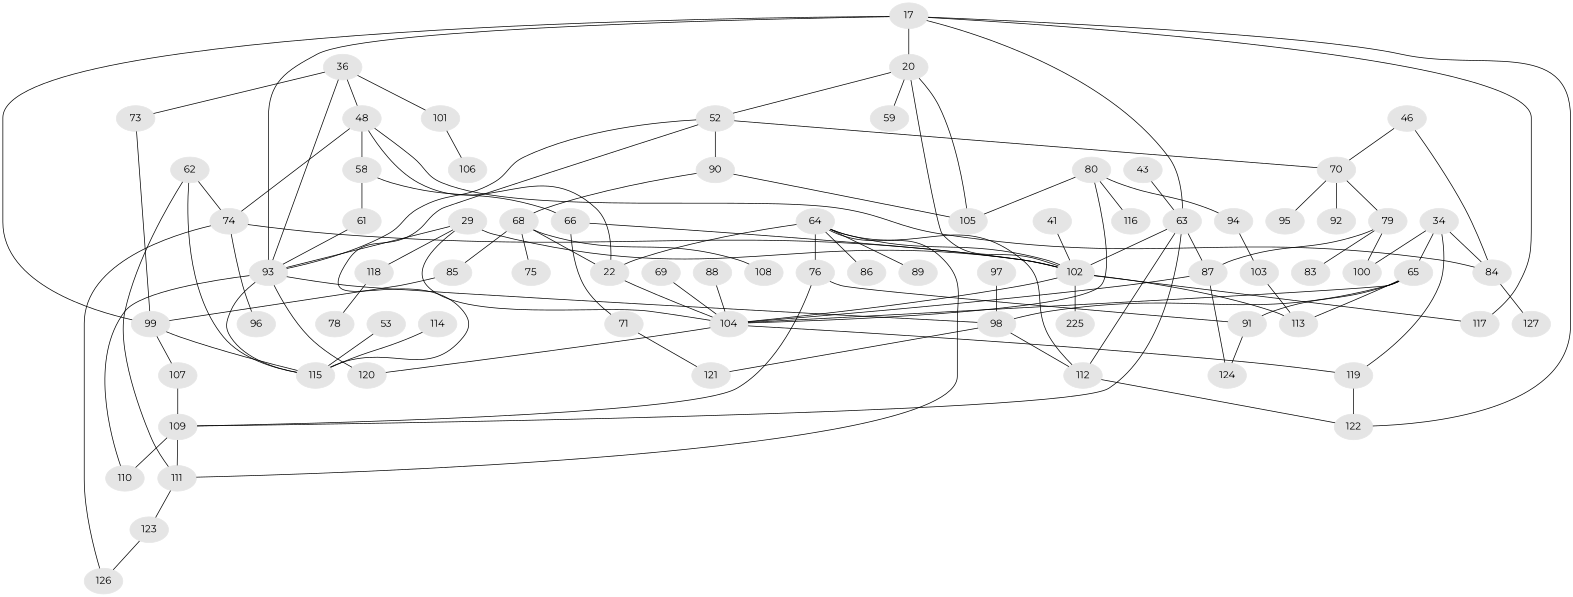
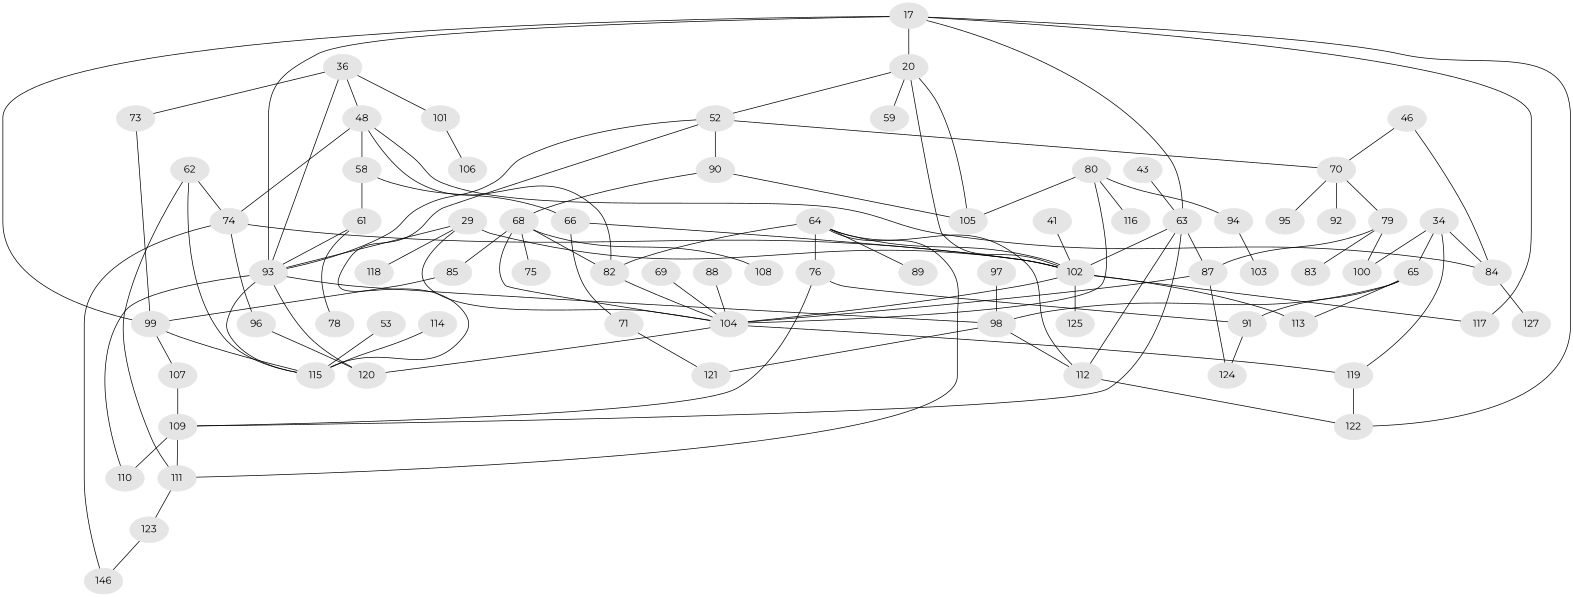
(610, 273) -> (610, 273)
(867, 273) -> none
(354, 298) -> (323, 267)
(1279, 298) -> none
(1188, 299) -> (541, 293)
(1075, 324) -> (1075, 324)
none -> (312, 349)
(104, 581) -> (104, 581)
